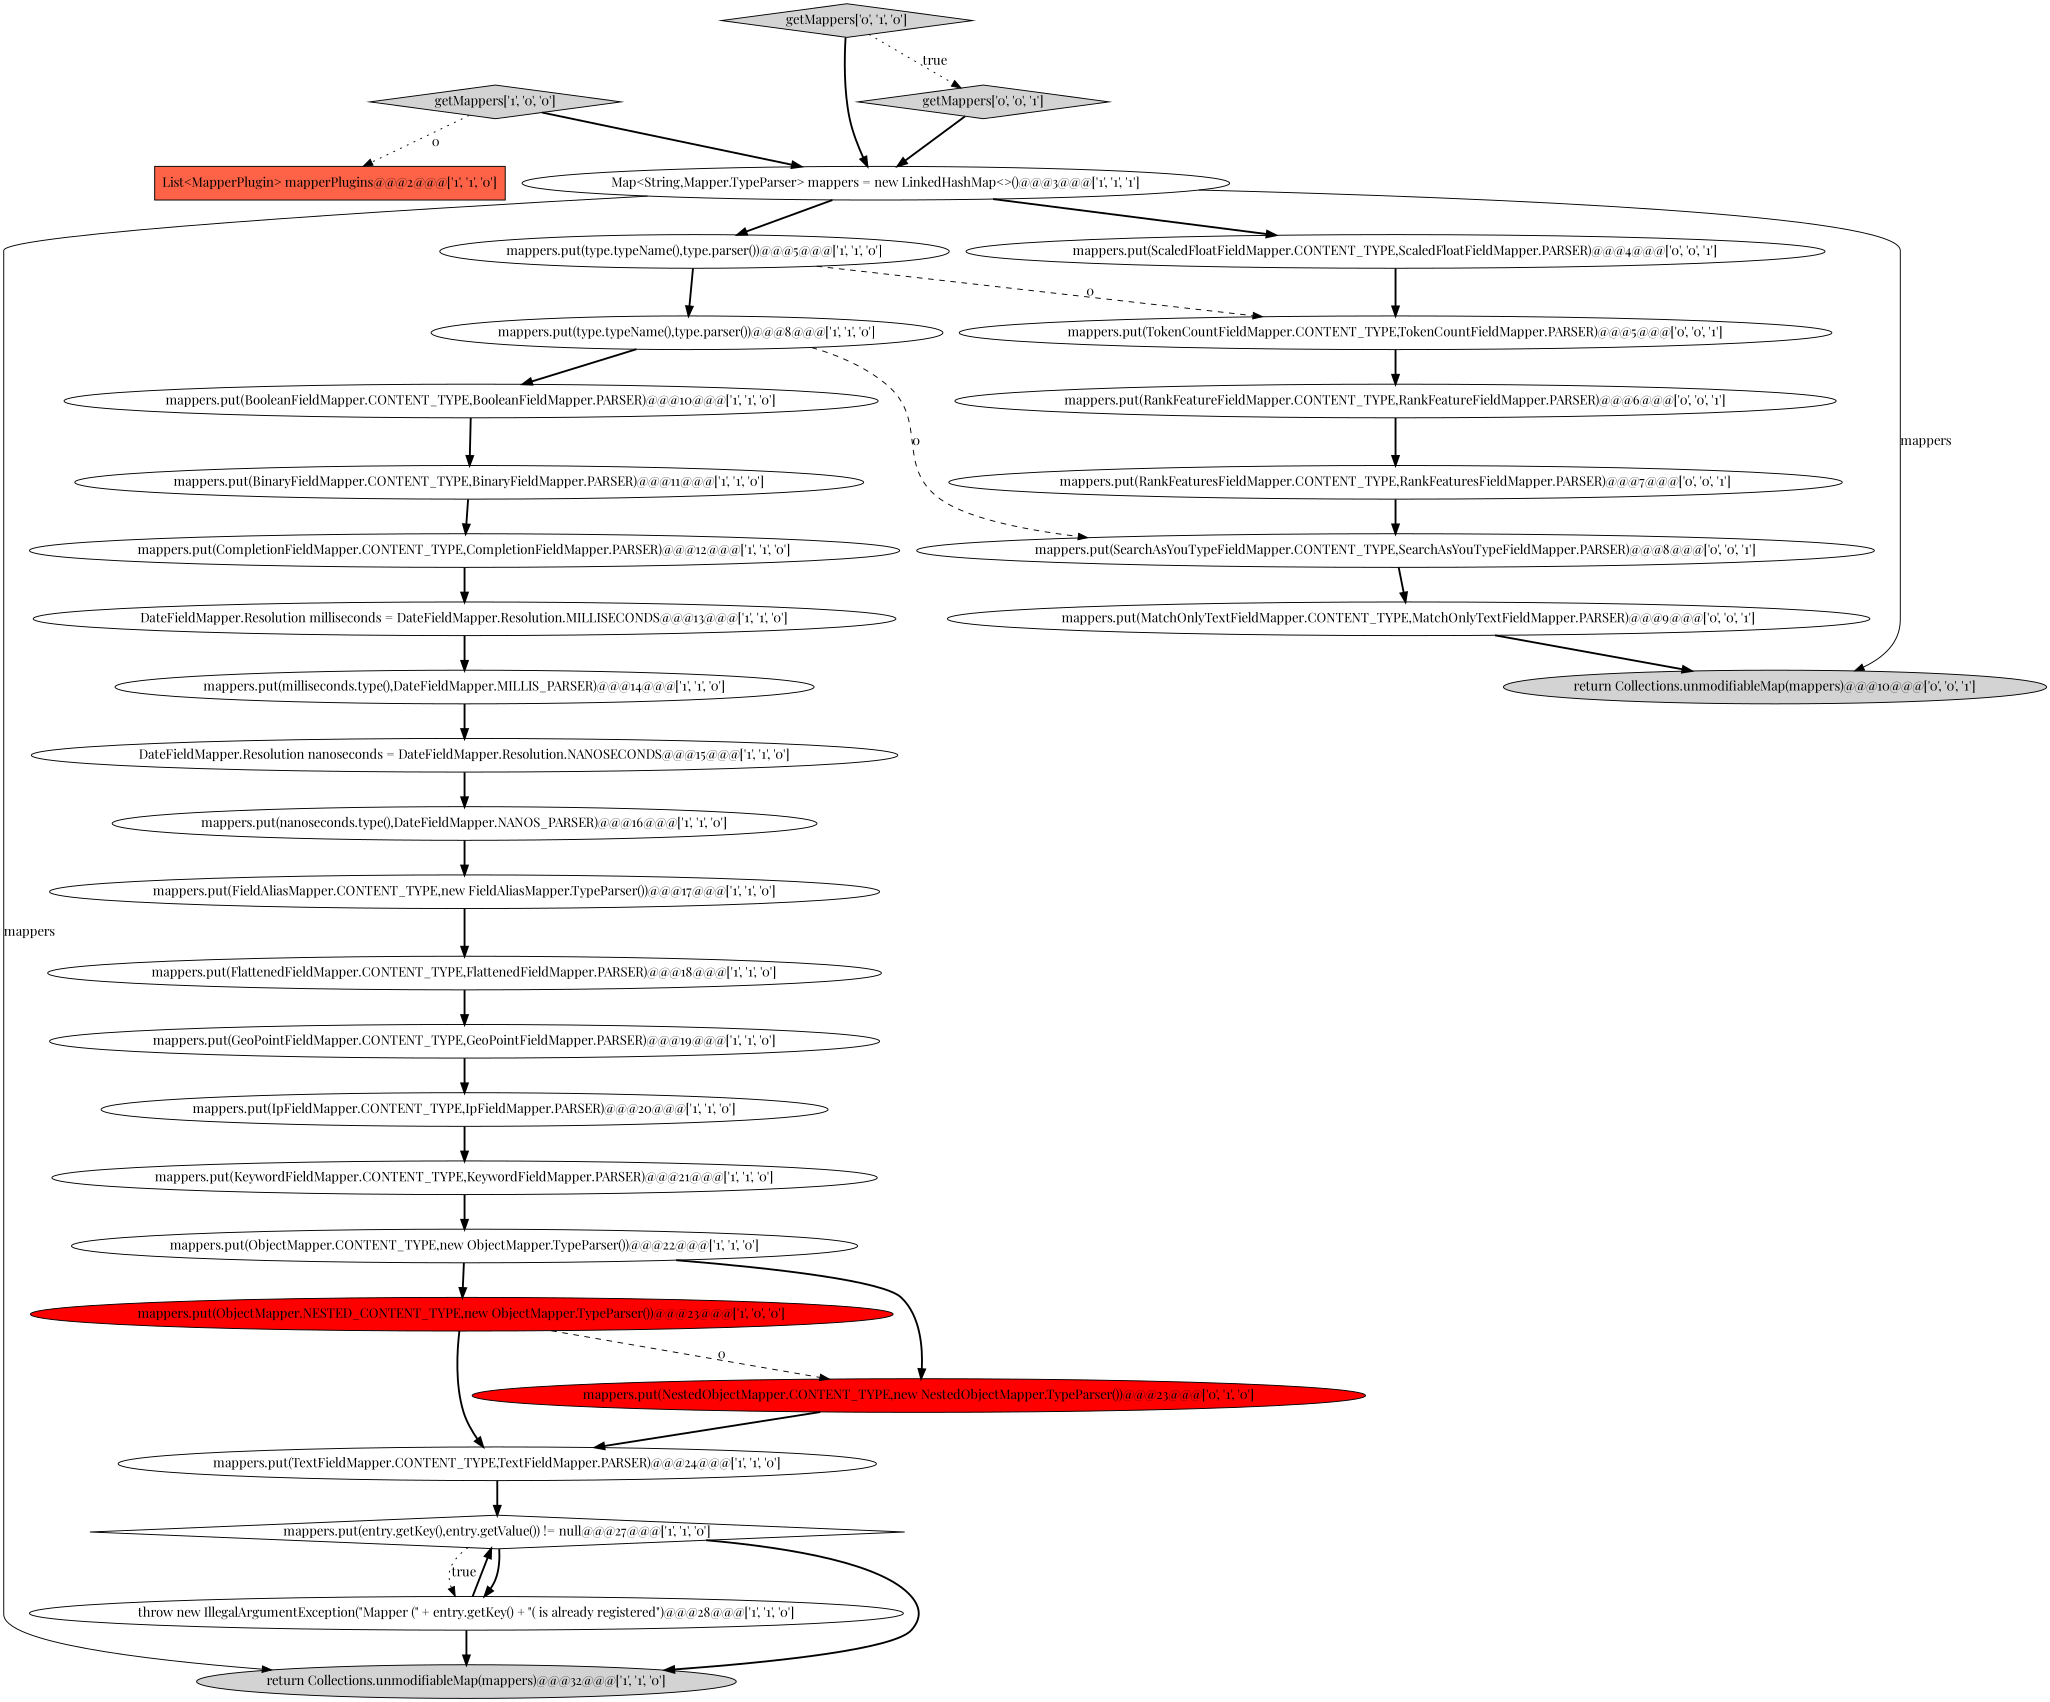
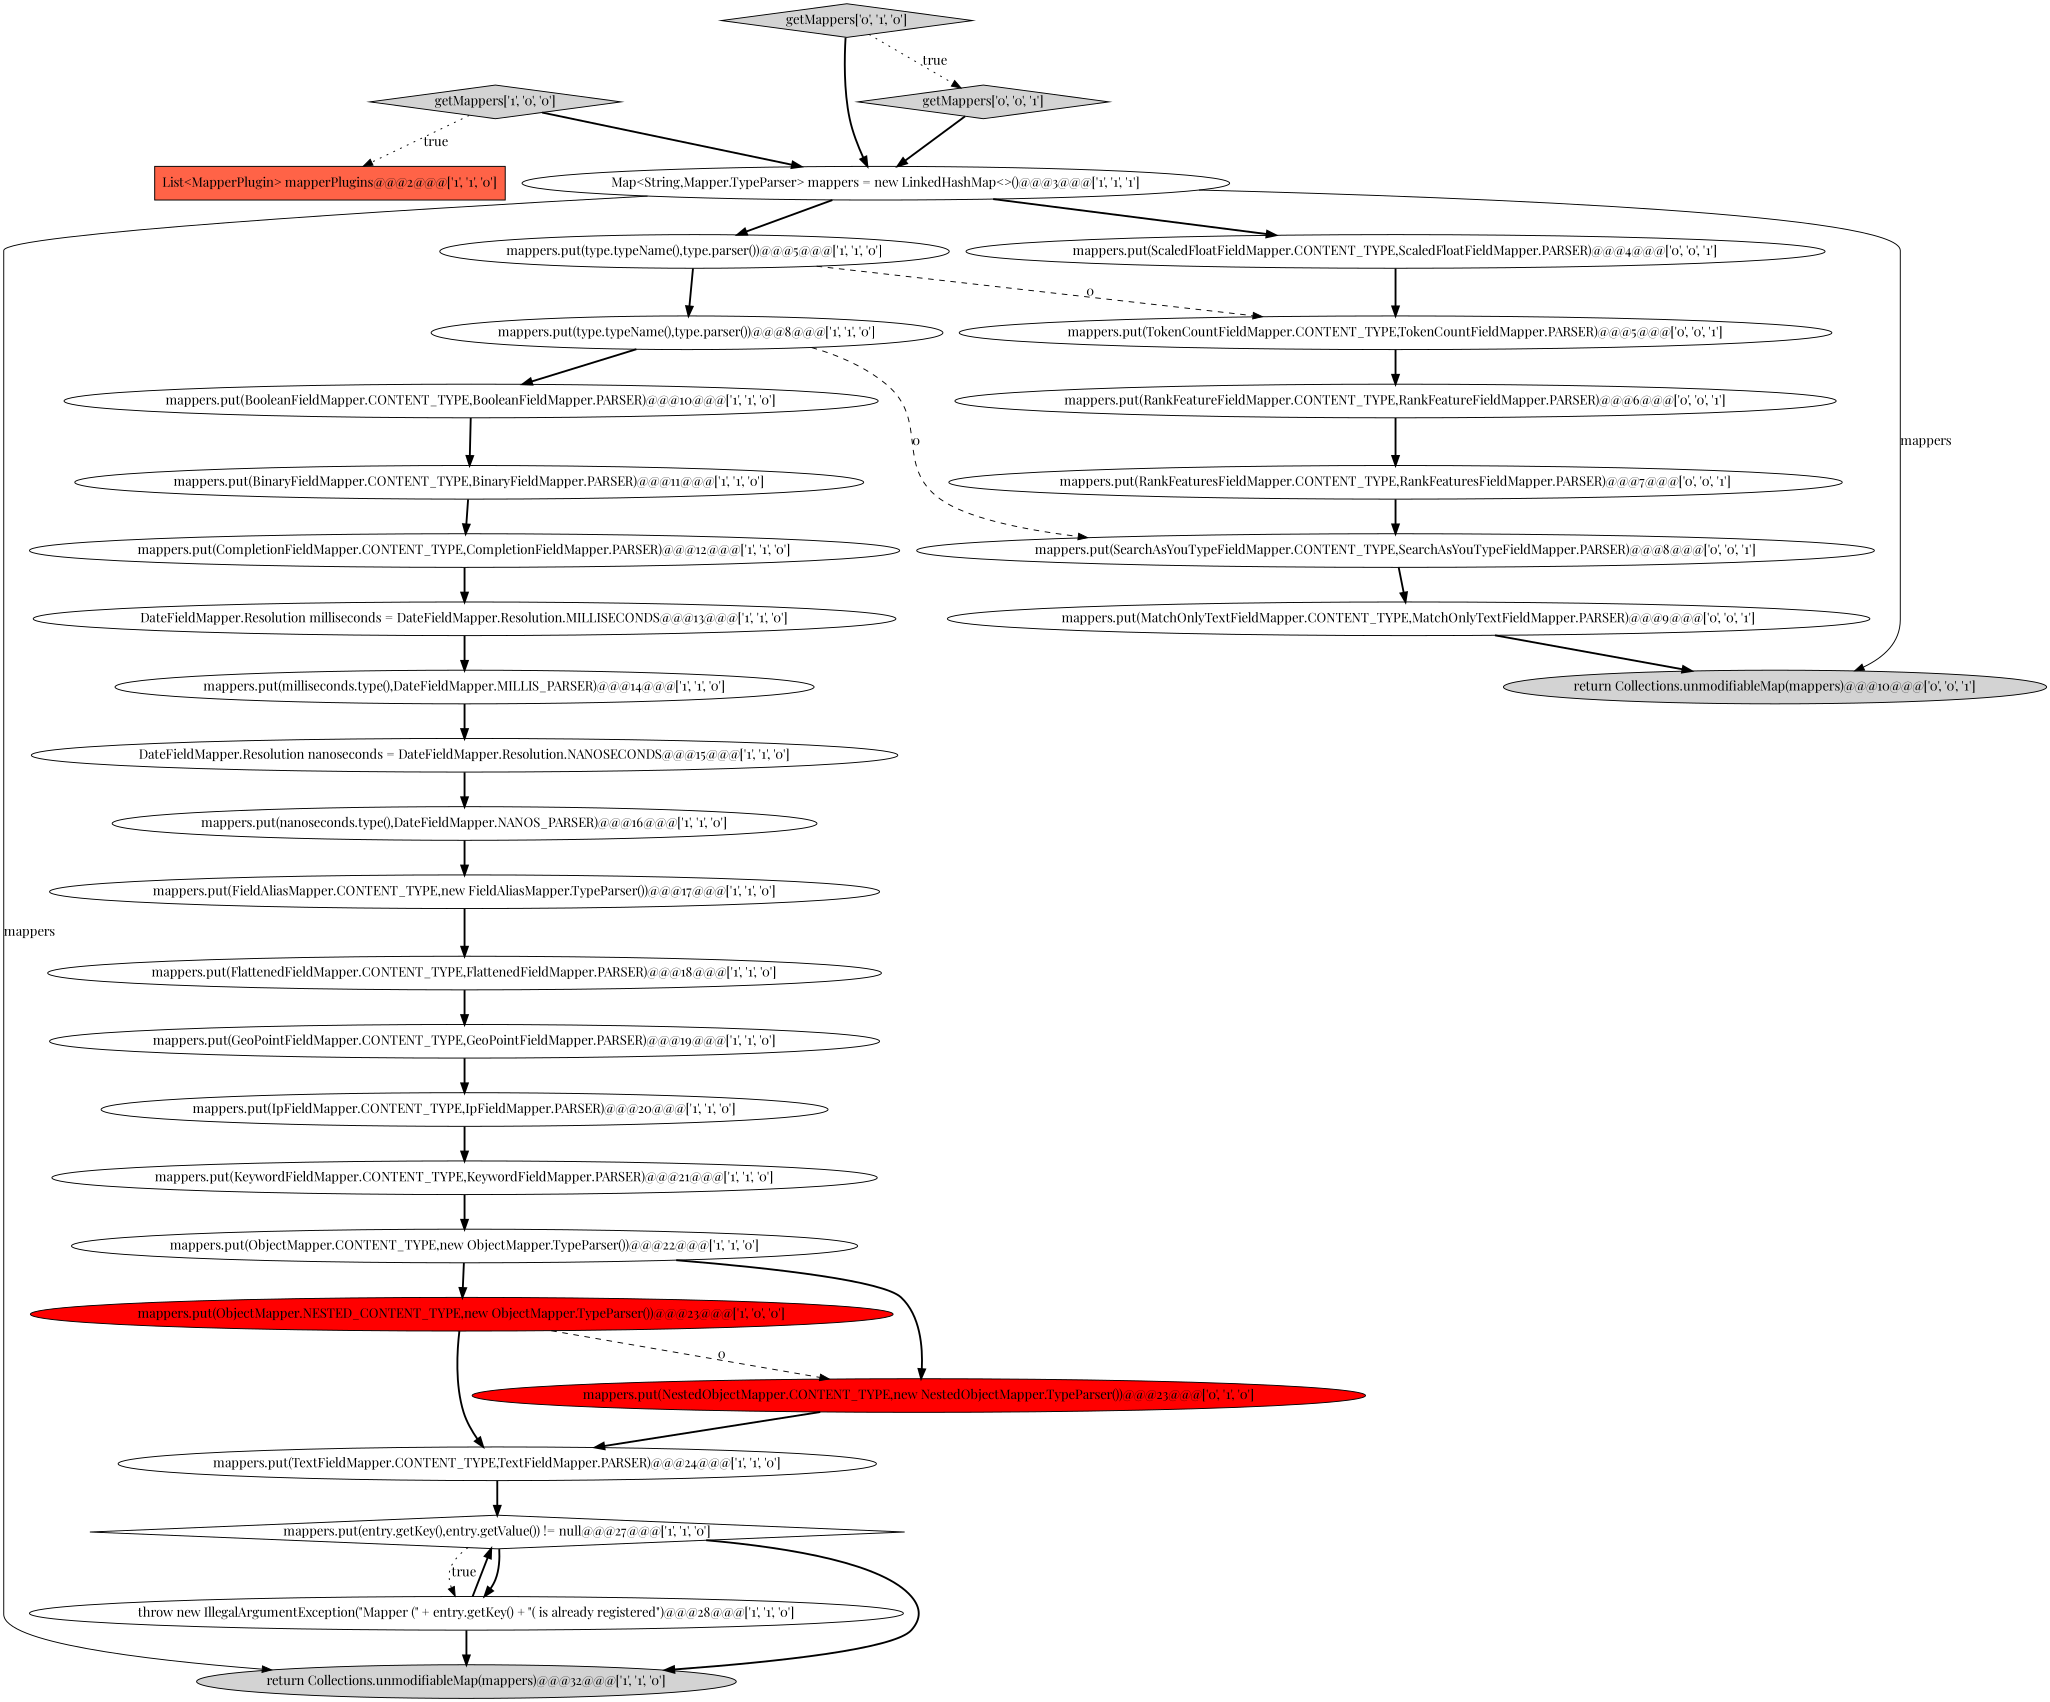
(436, 143) -> (436, 143)
